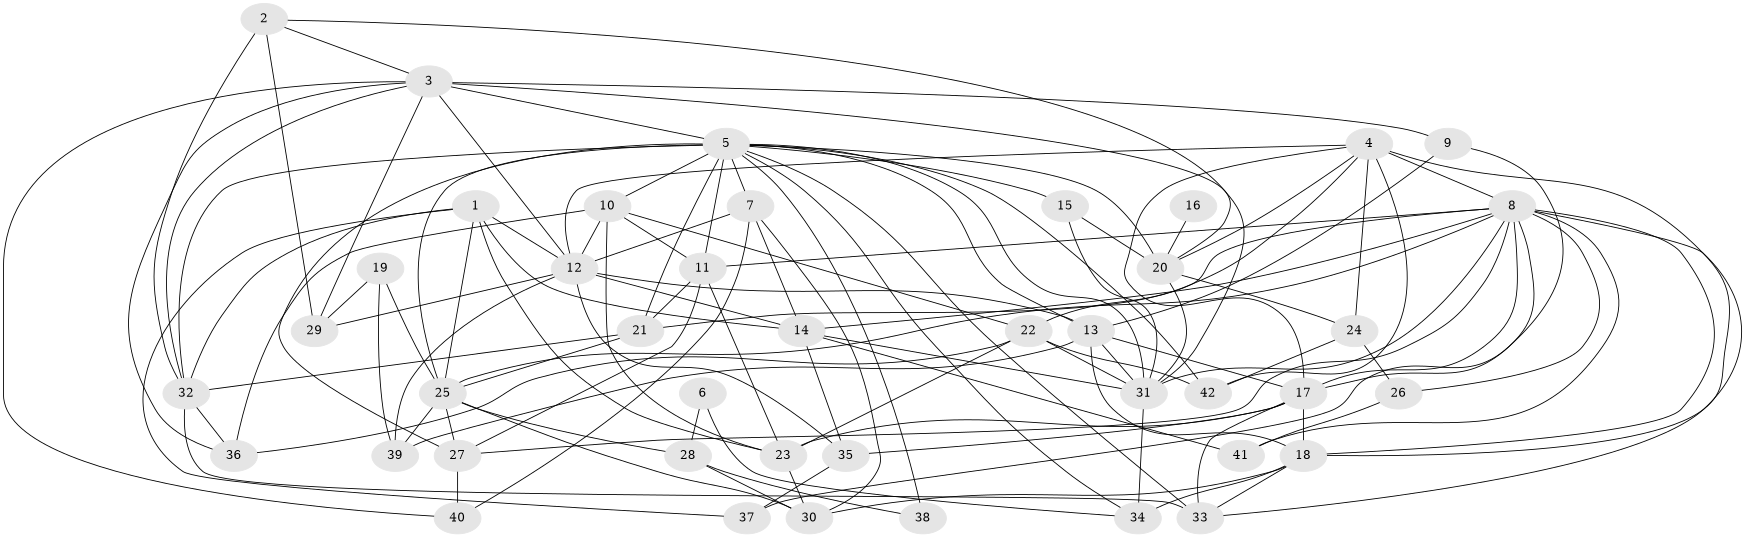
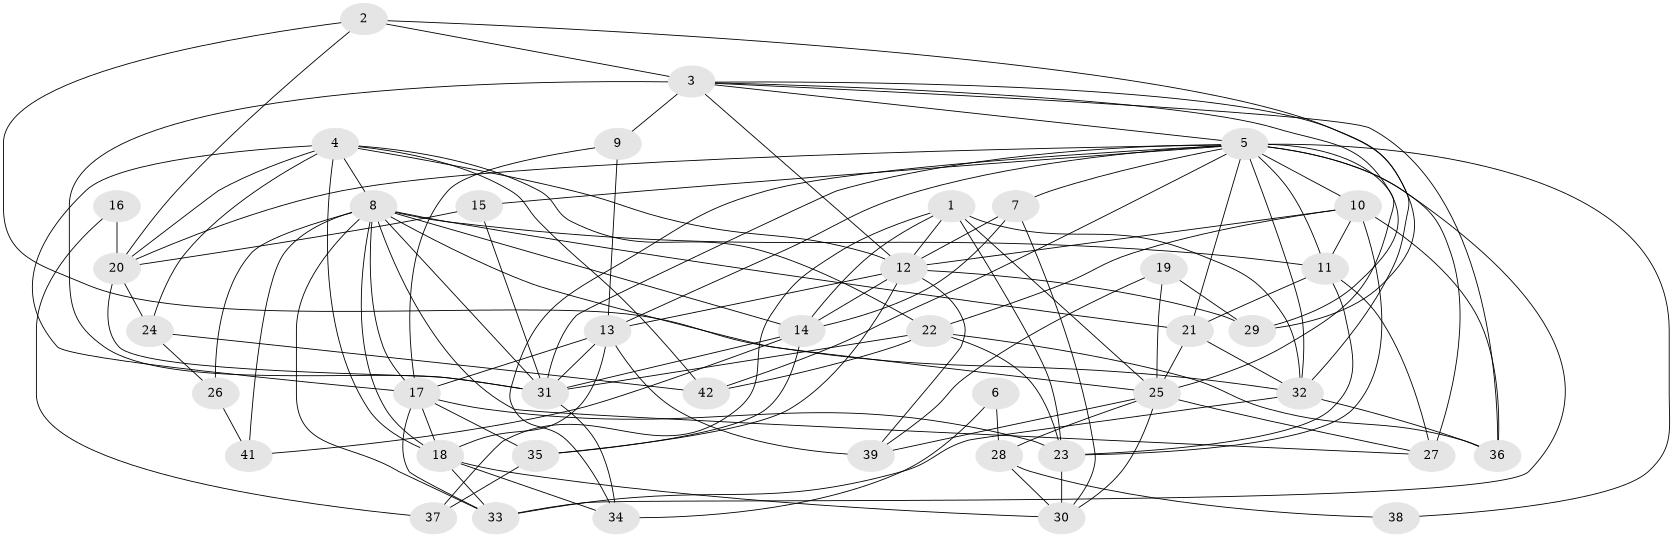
(1258, 428) -> (114, 458)
(458, 518) -> none
